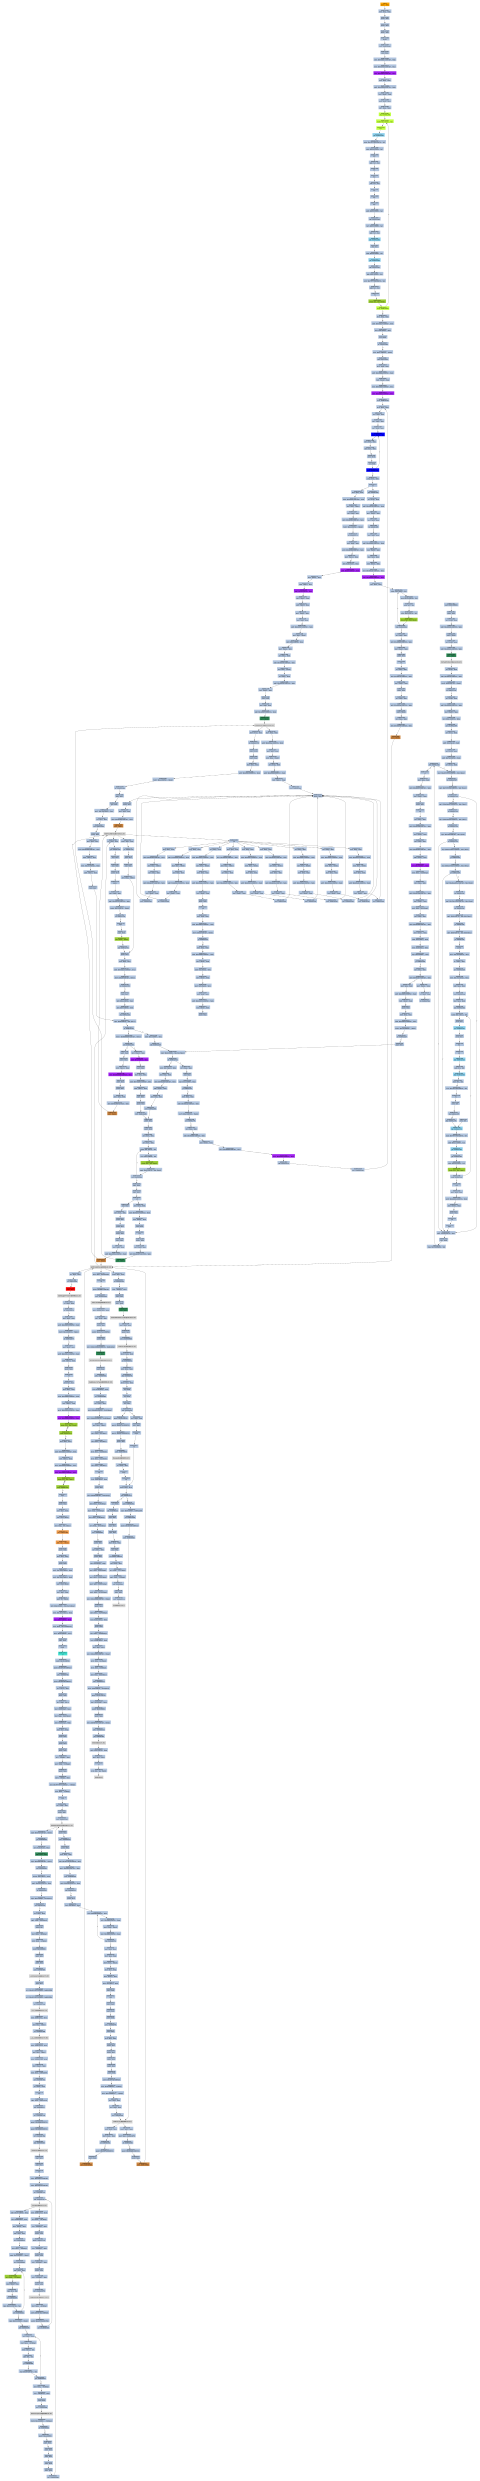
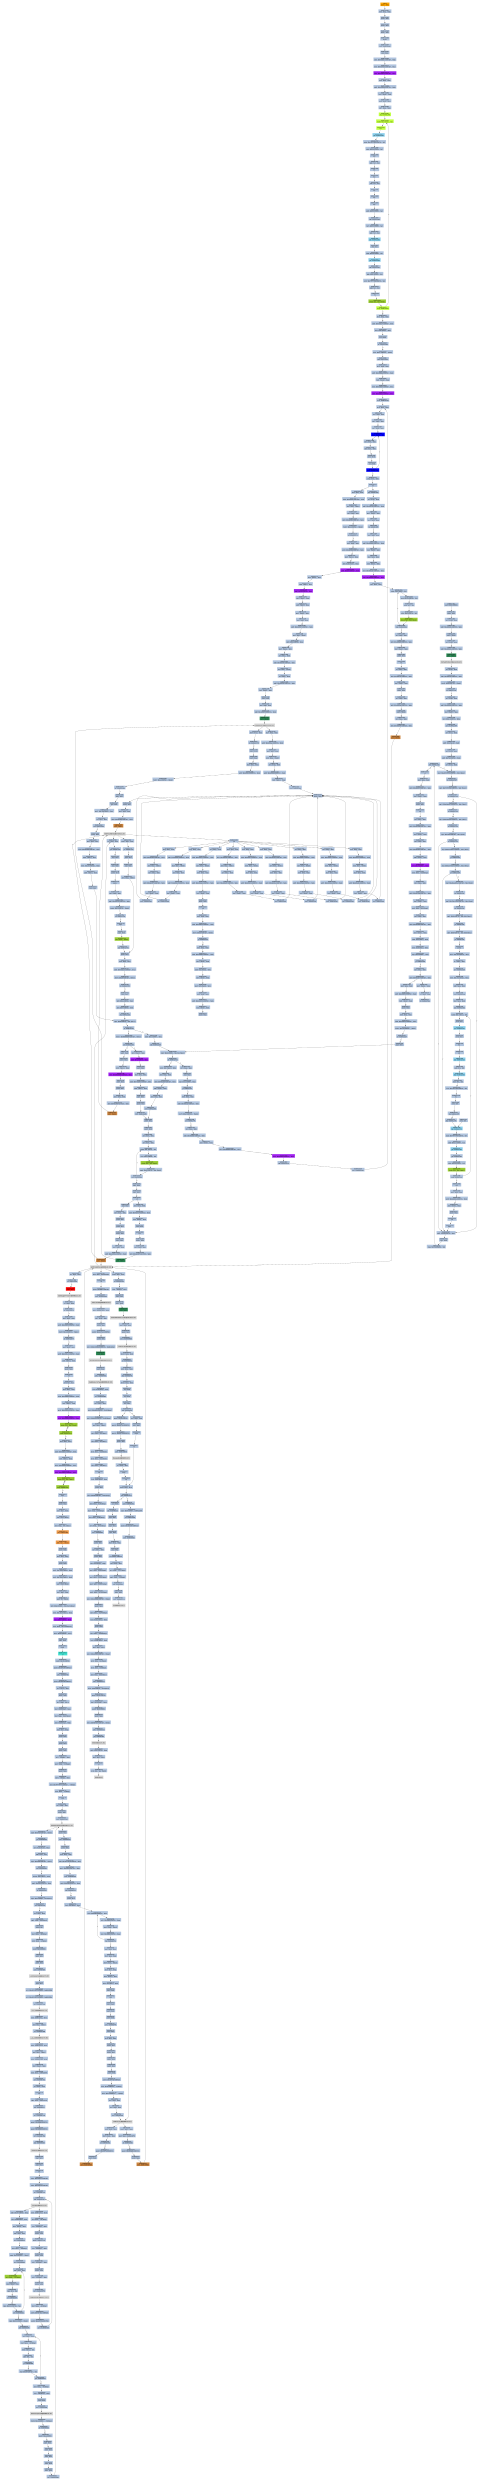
(42, 1854) -> (42, 1854)
